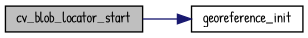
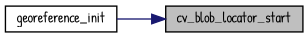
(160, 19) -> (134, 19)
